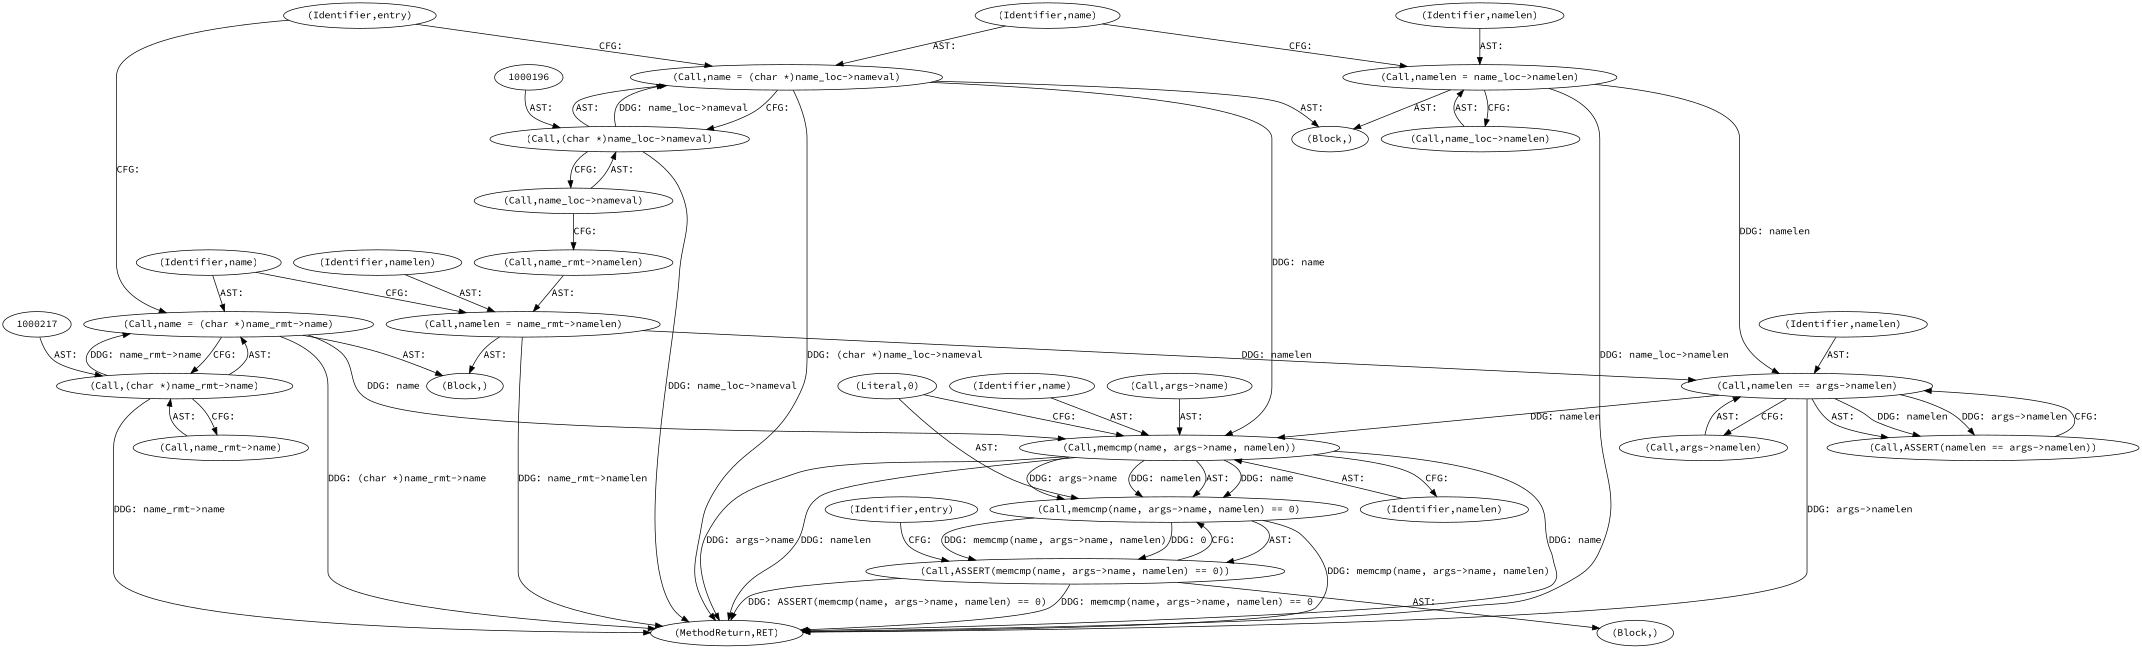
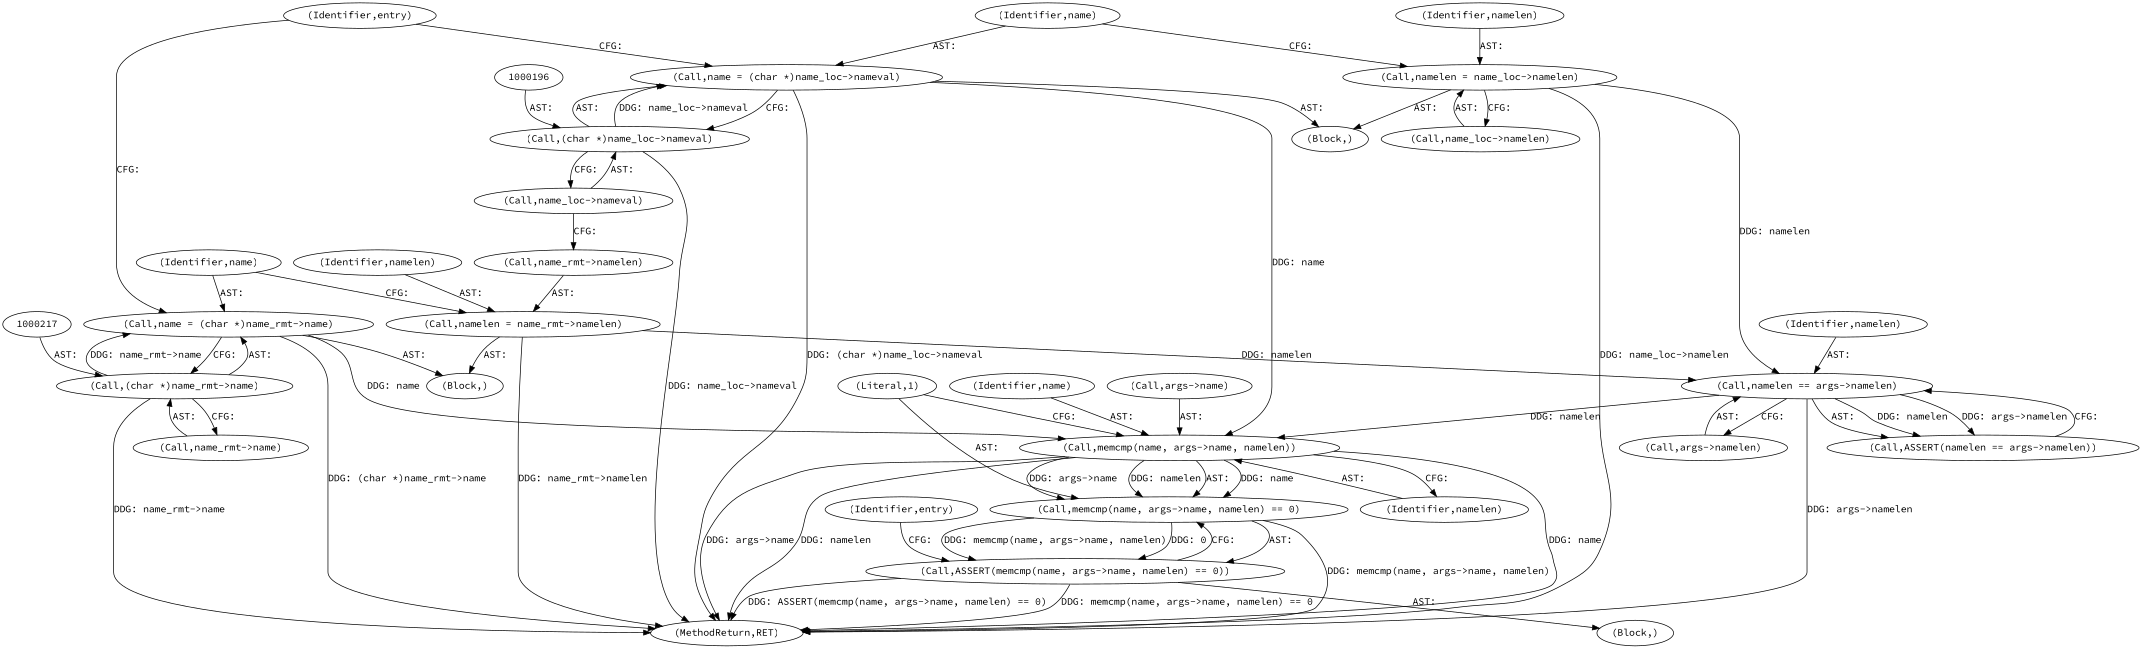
(887, 386) -> (887, 386)
